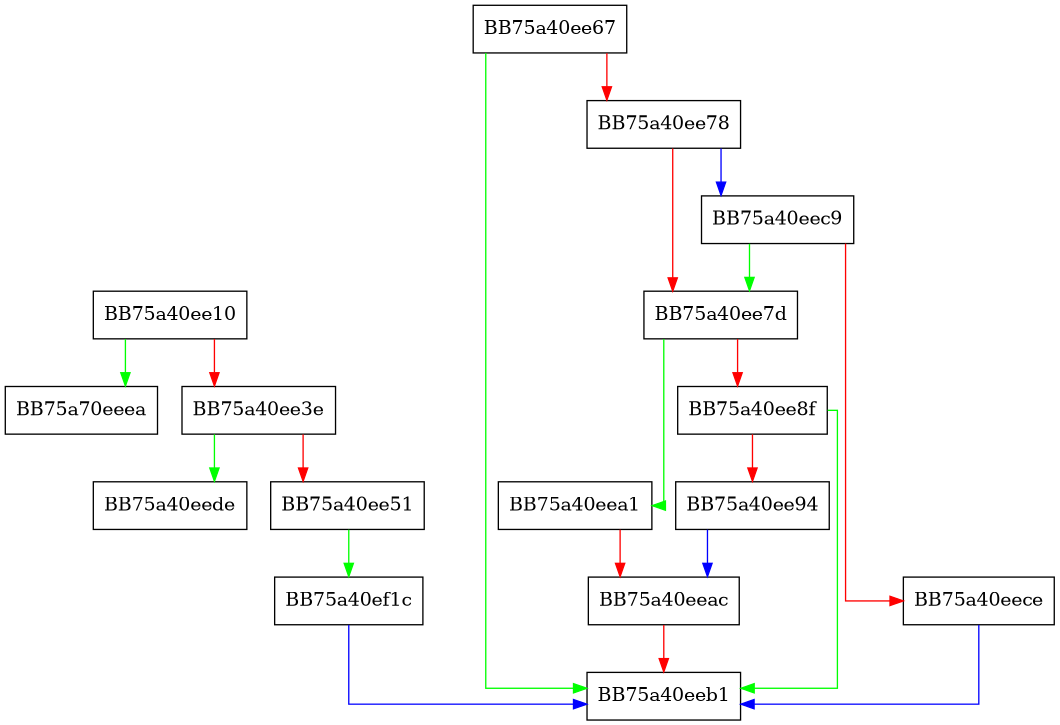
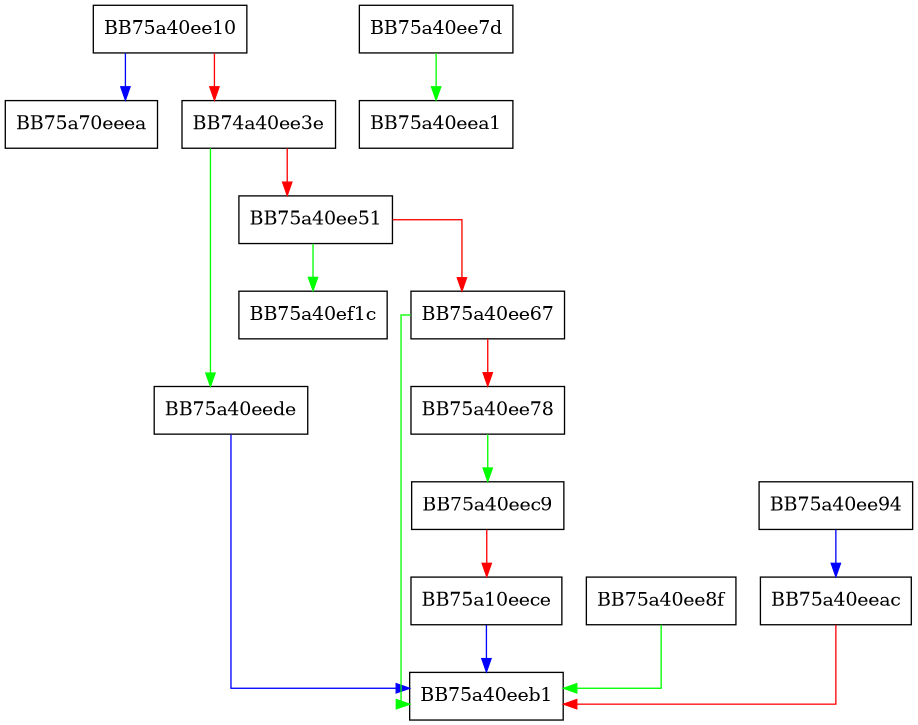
(721, 165) -> (488, 451)
(673, 213) -> none
none -> (456, 220)
(749, 261) -> none
(125, 356) -> (125, 70)
(738, 356) -> none
(259, 410) -> (259, 124)
(752, 451) -> none
(620, 546) -> none
(979, 601) -> (486, 601)
(421, 704) -> (231, 644)
